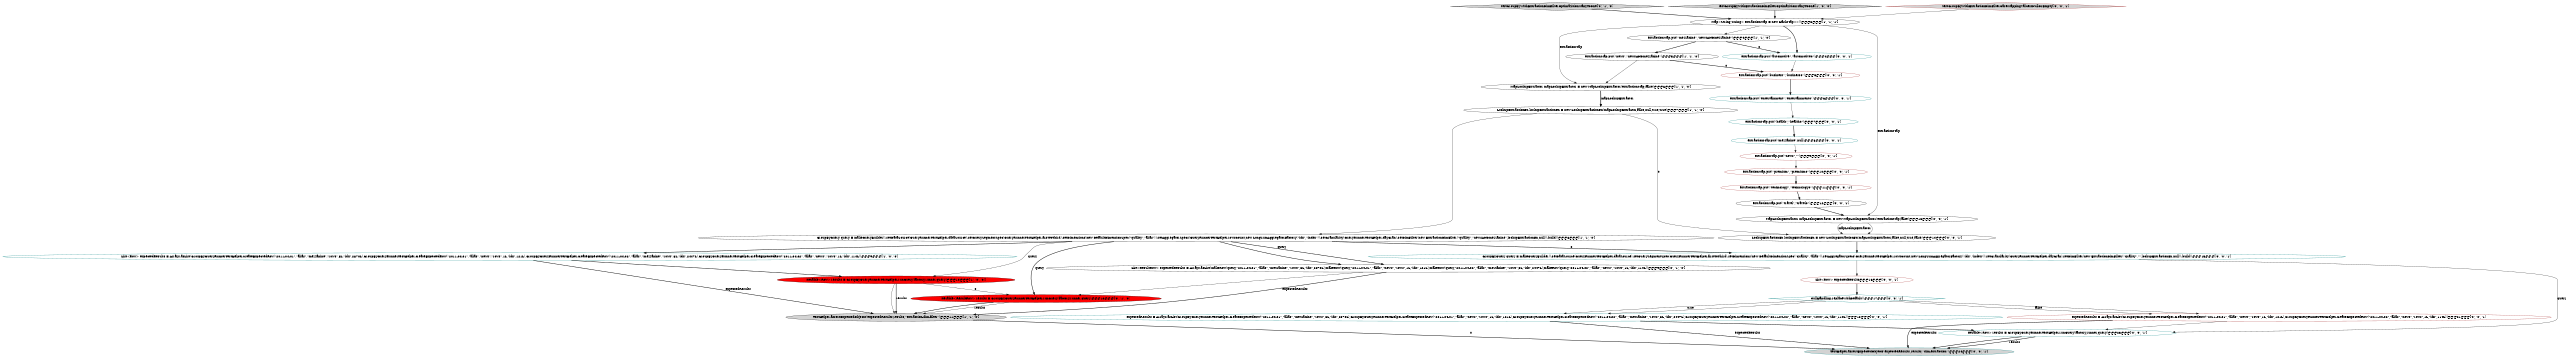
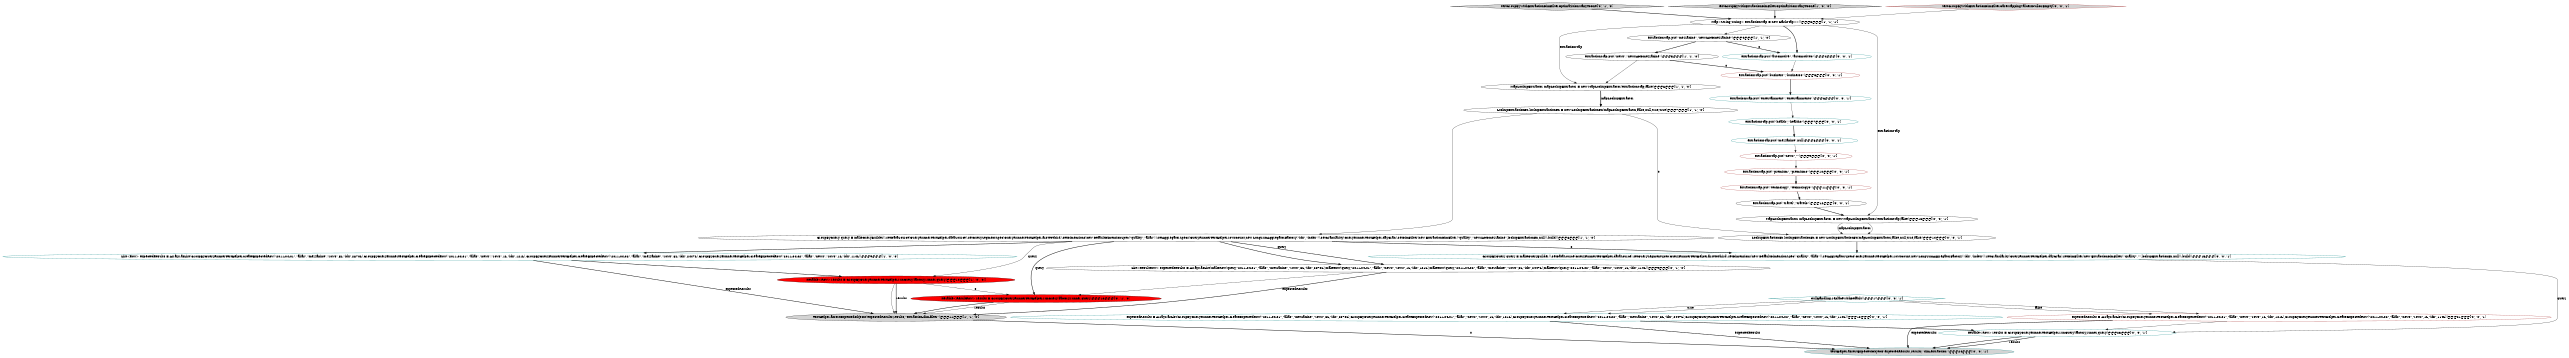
(1857, 280) -> none
